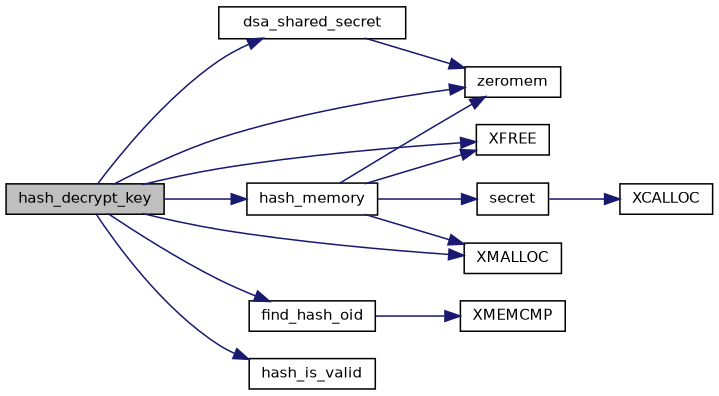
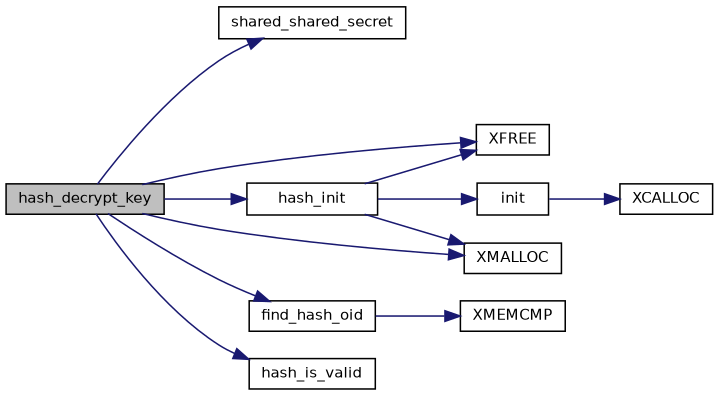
(312, 23) -> (312, 23)
(513, 82) -> none
(312, 199) -> (312, 199)
(513, 199) -> (513, 199)
